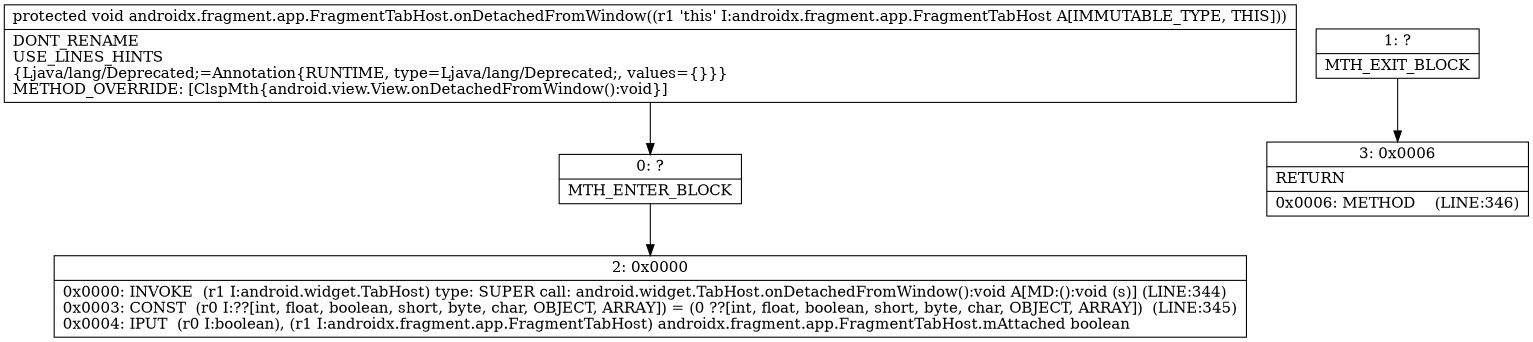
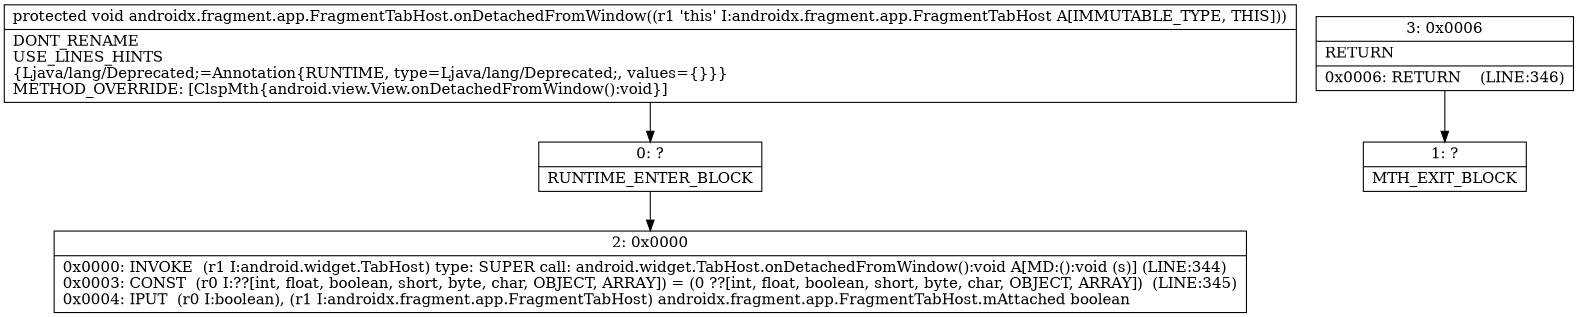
(1398, 105) -> (1445, 111)
(650, 191) -> (650, 179)
(1398, 203) -> (1445, 78)
